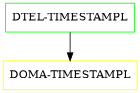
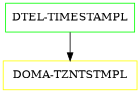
(70, 75) -> (70, 75)
